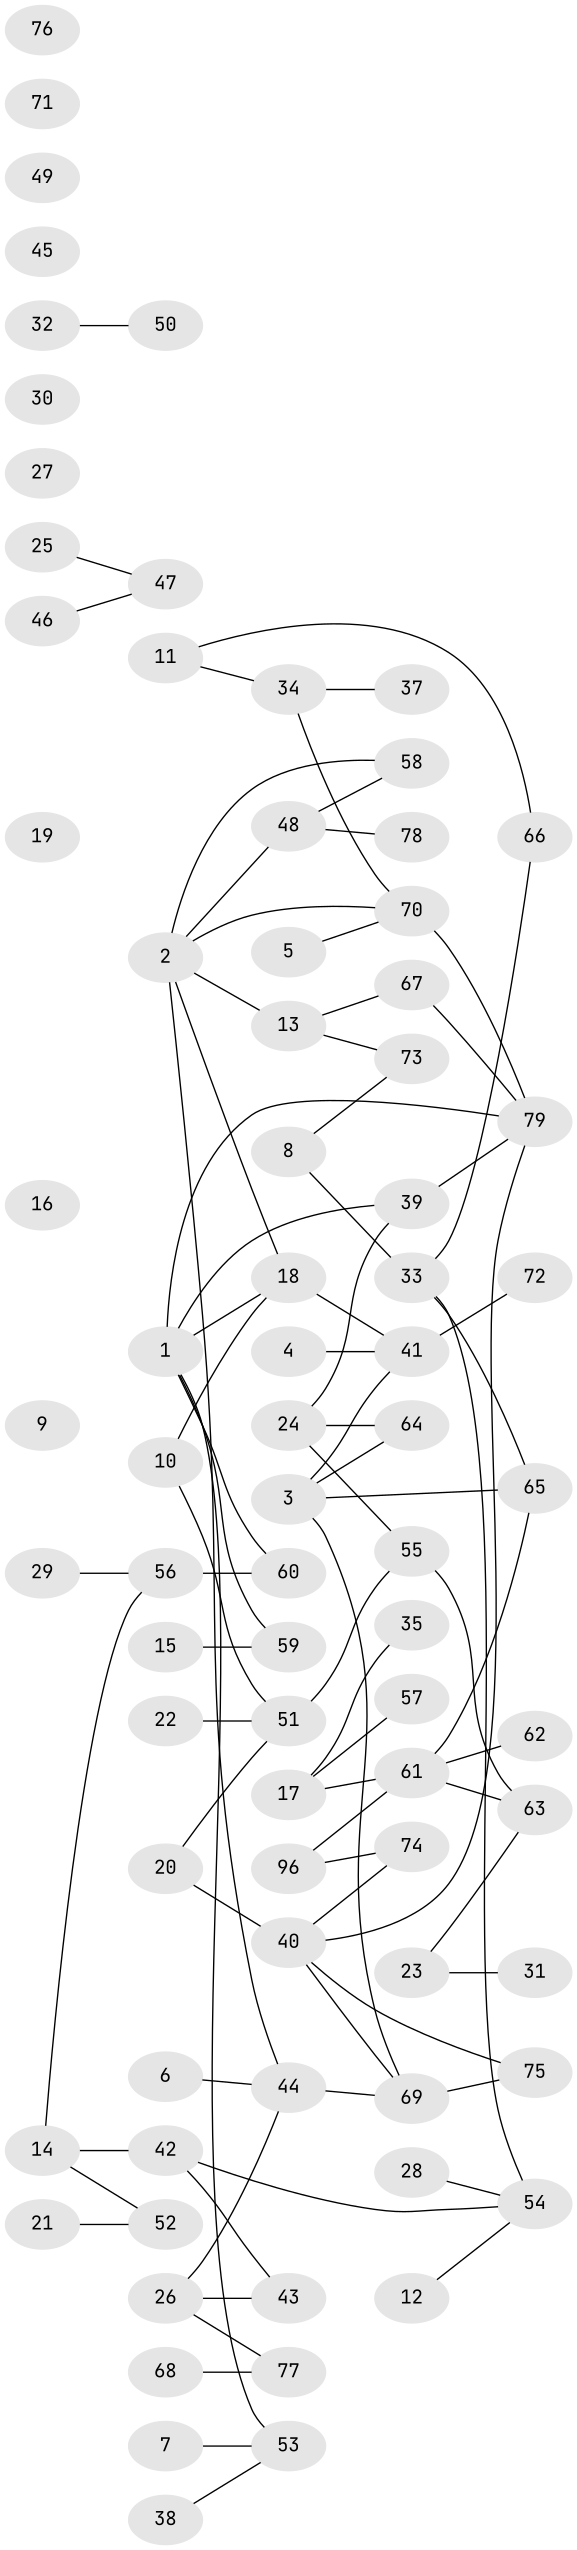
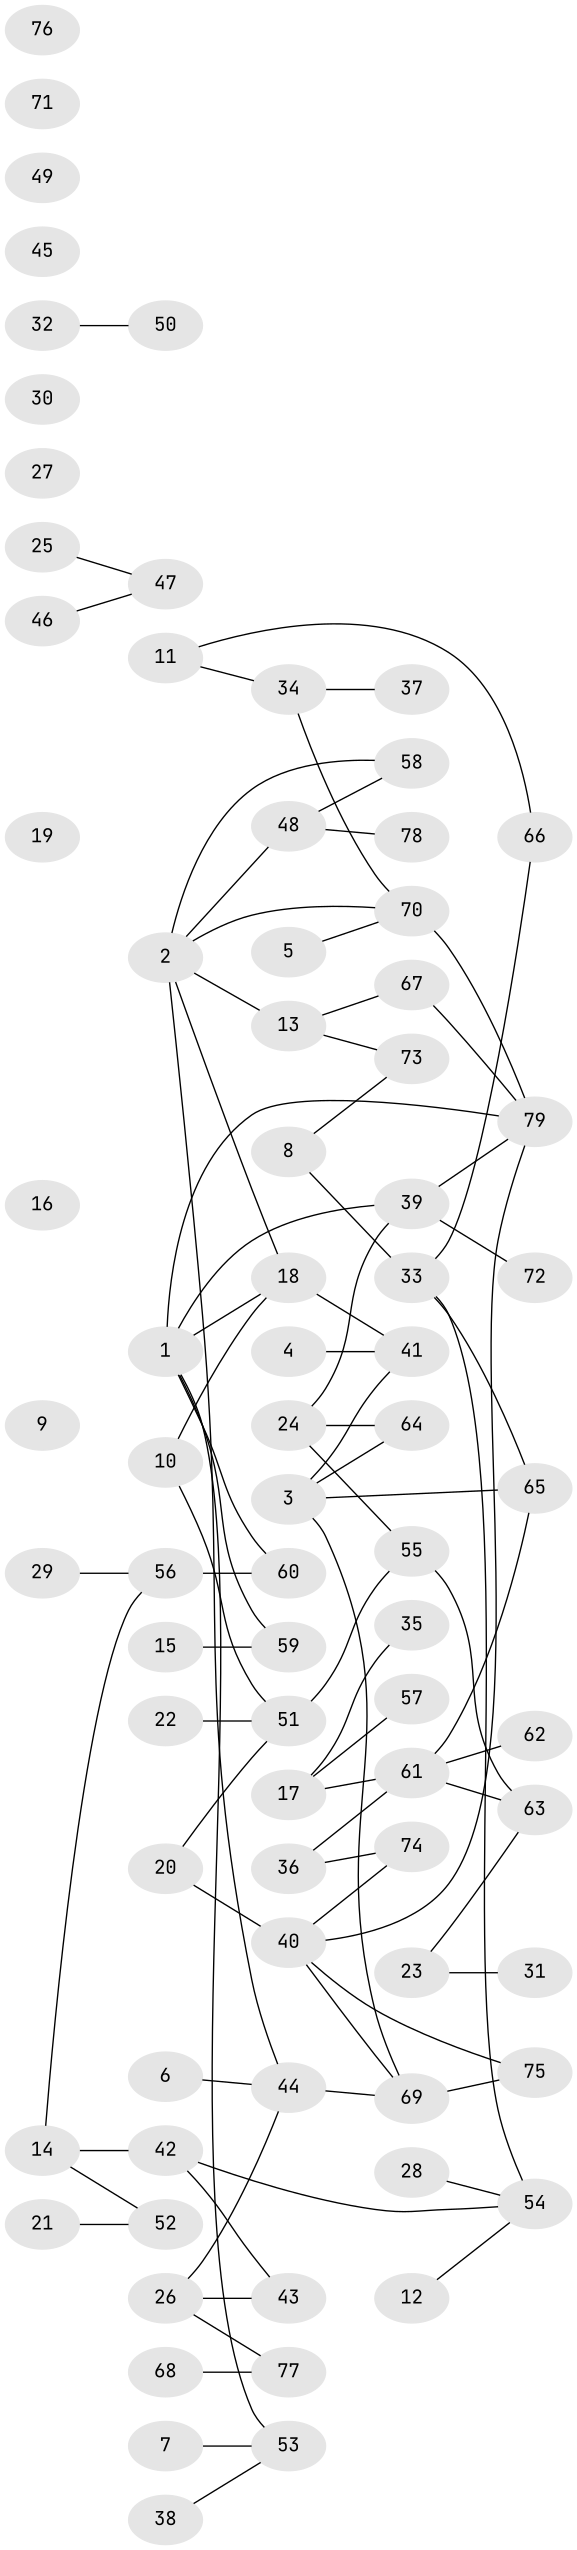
(473, 1315) -> (473, 1241)
(289, 1869) -> (289, 1869)
